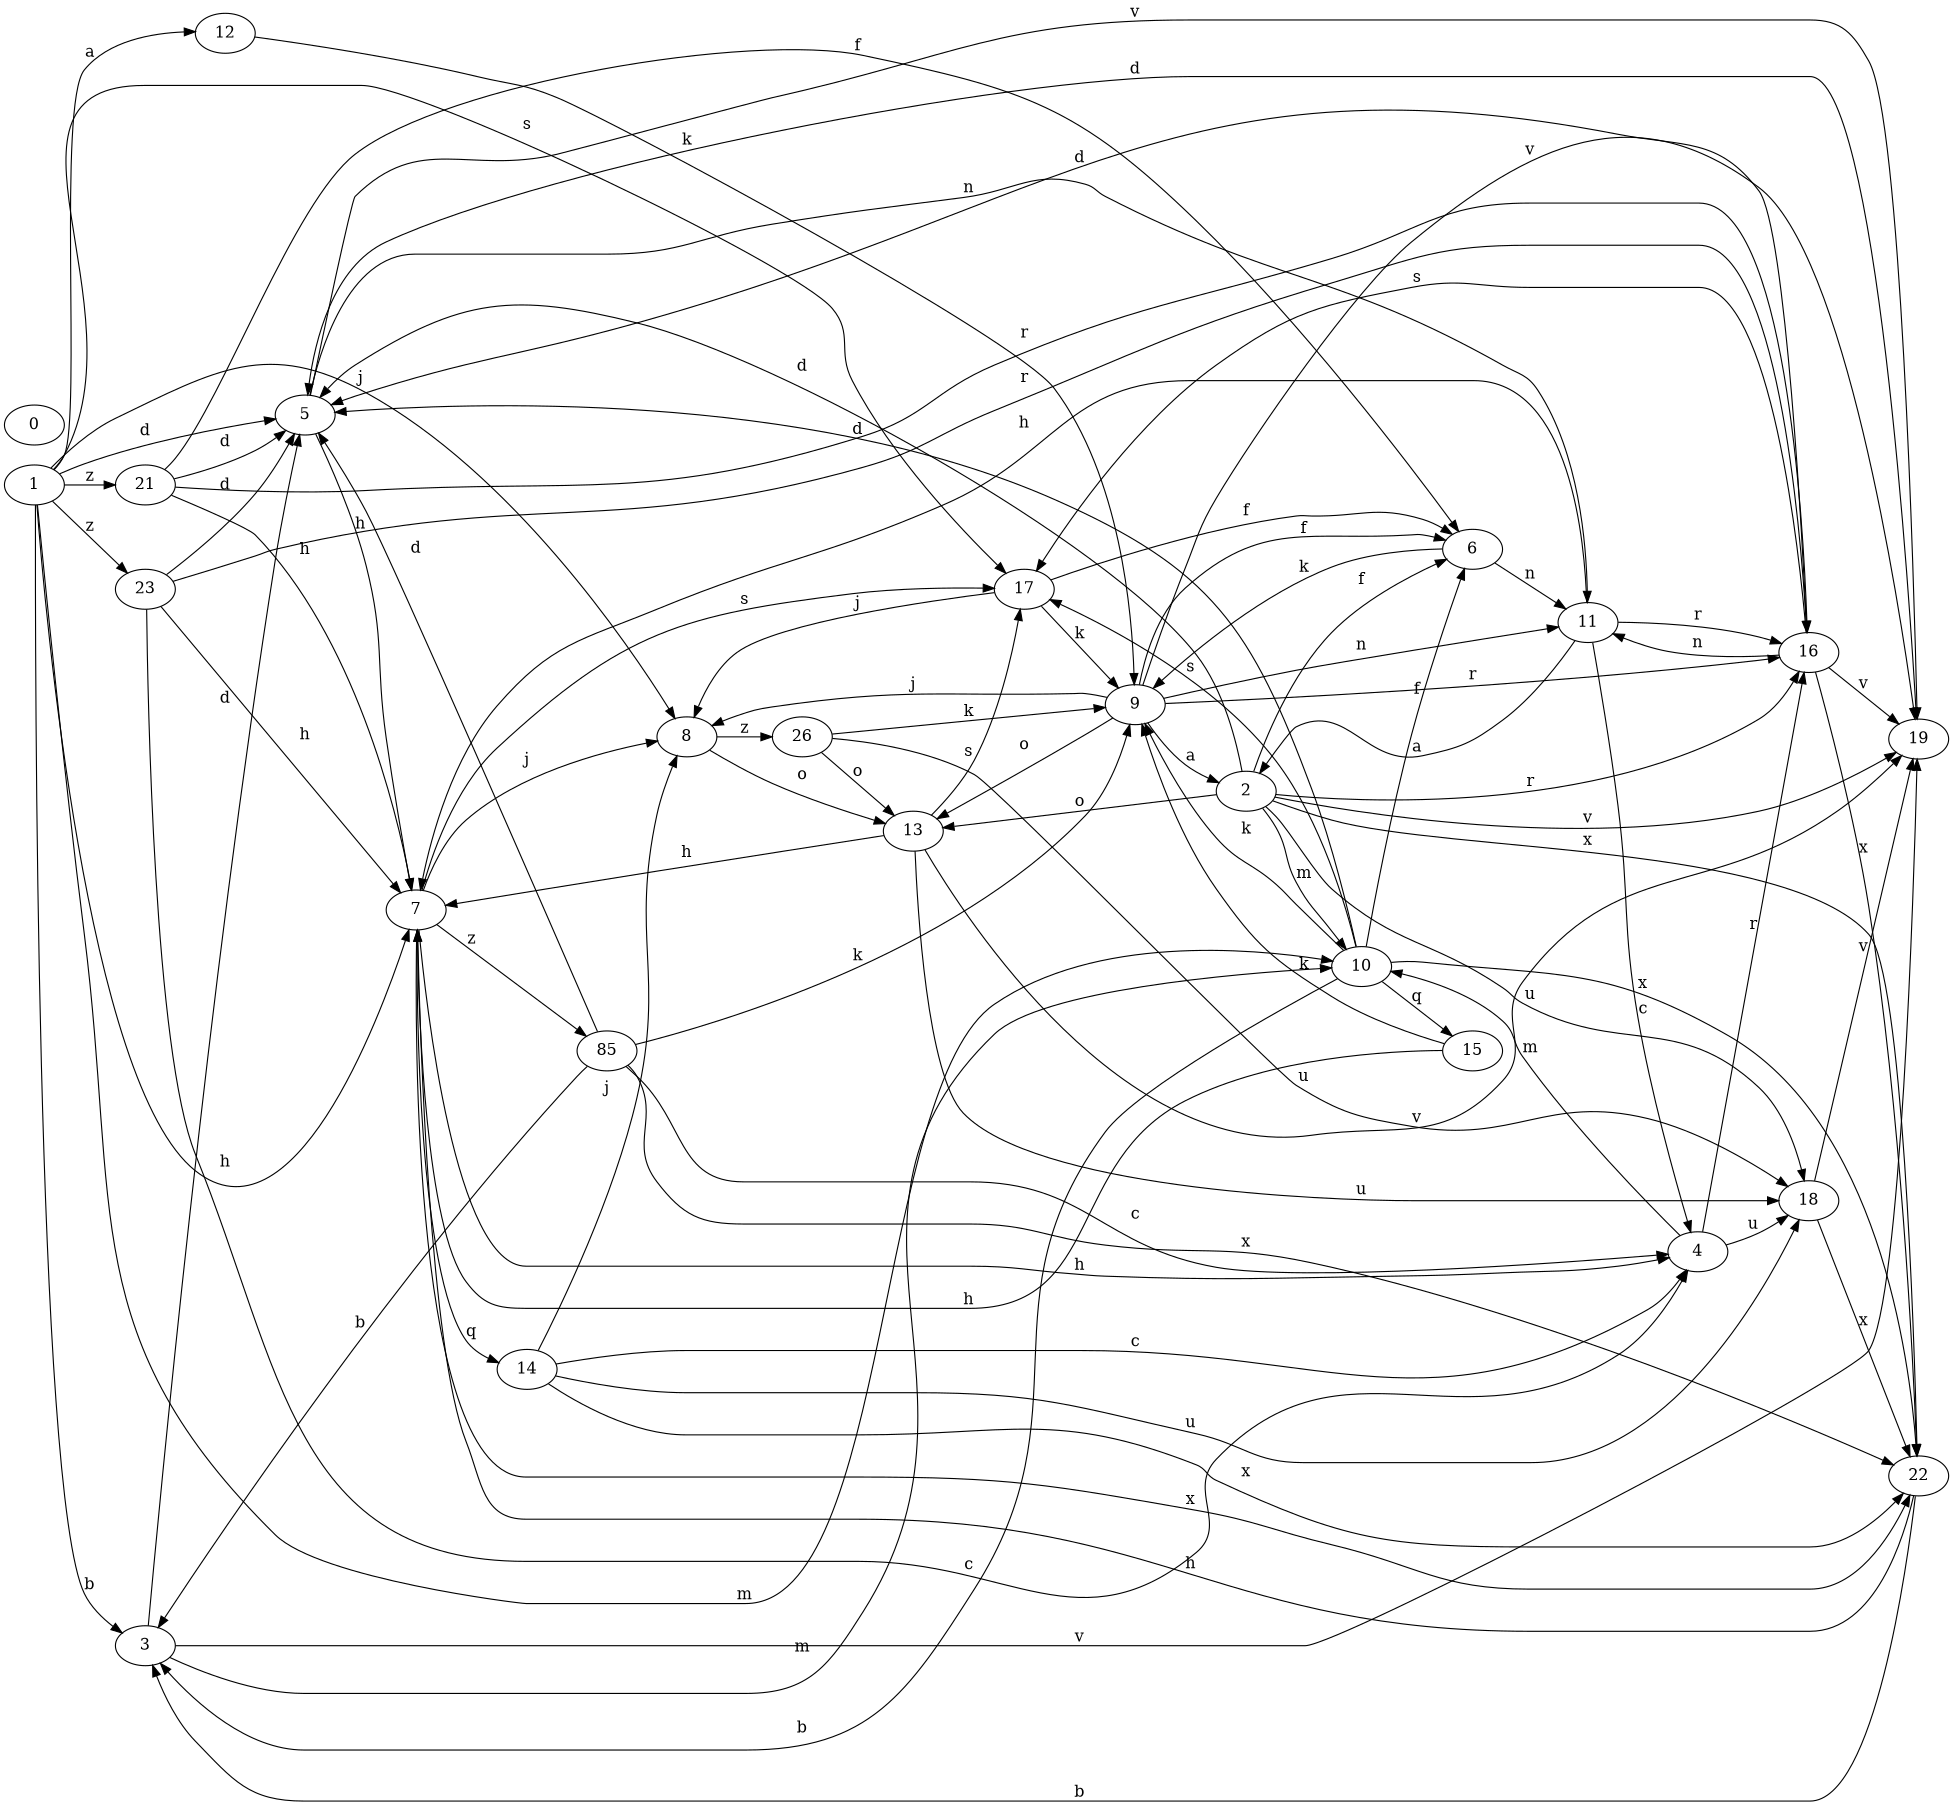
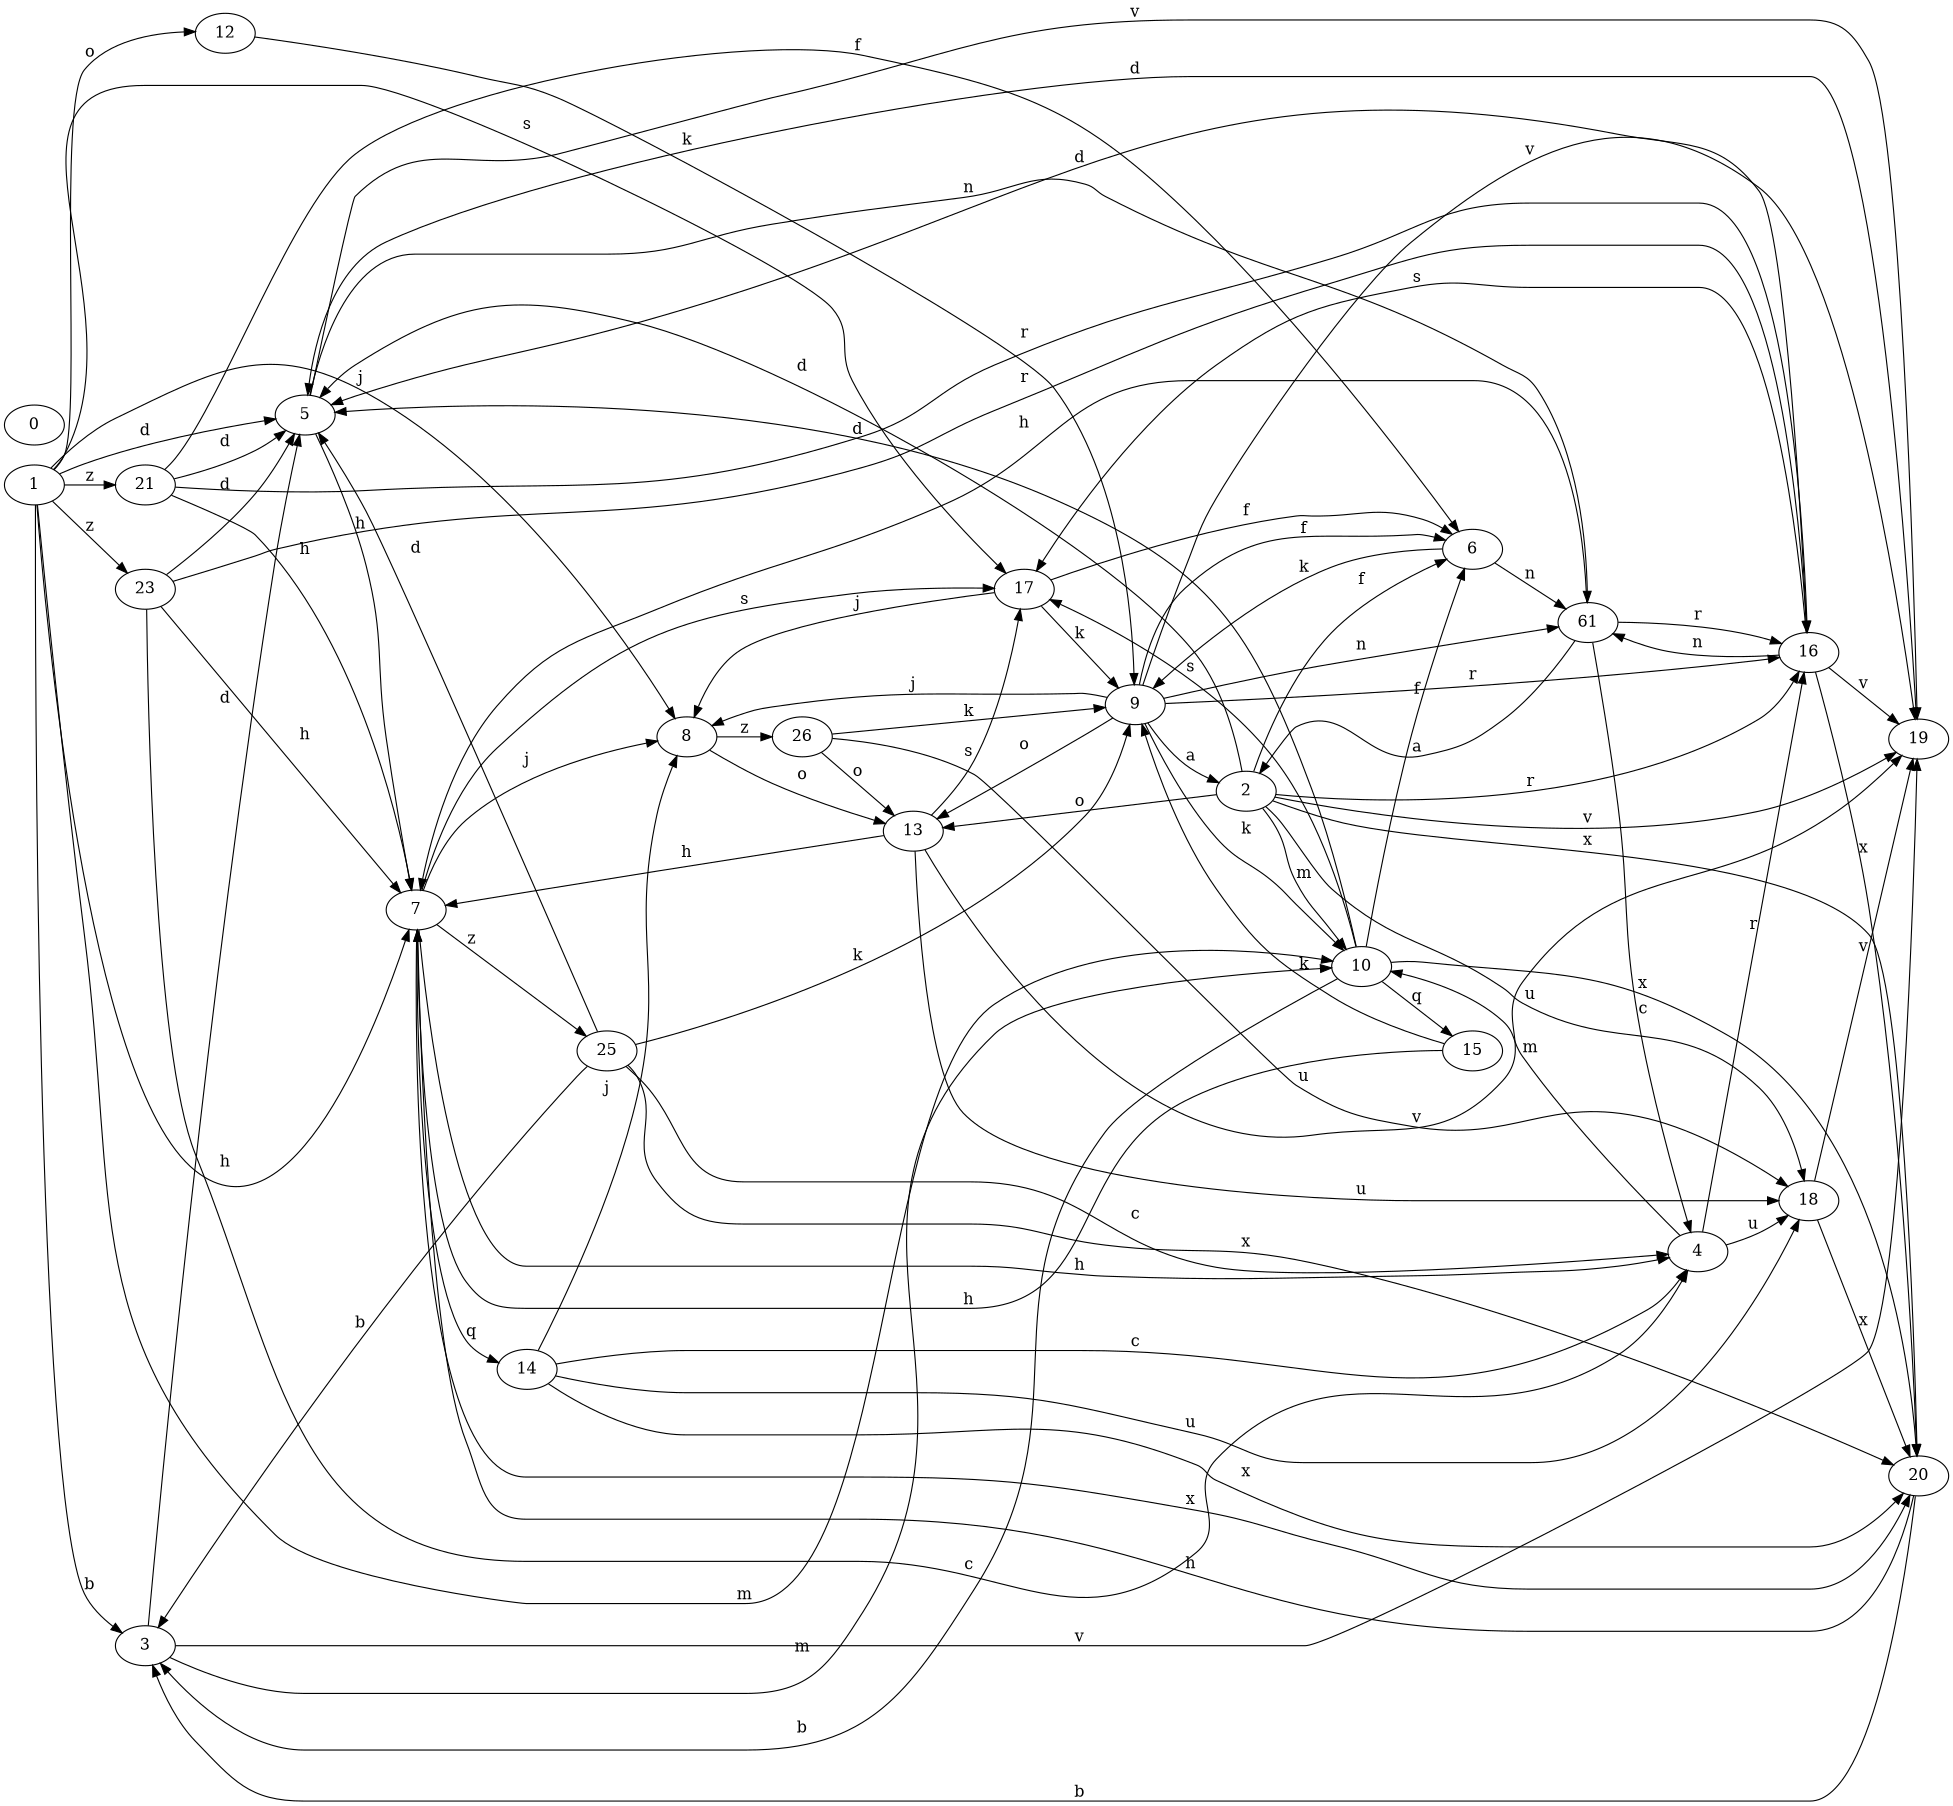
(90, 53) -> (90, 53)
(1588, 623) -> (1588, 623)
(1233, 854) -> (1225, 847)
(607, 1051) -> (607, 1051)
(1919, 1476) -> (1919, 1476)
